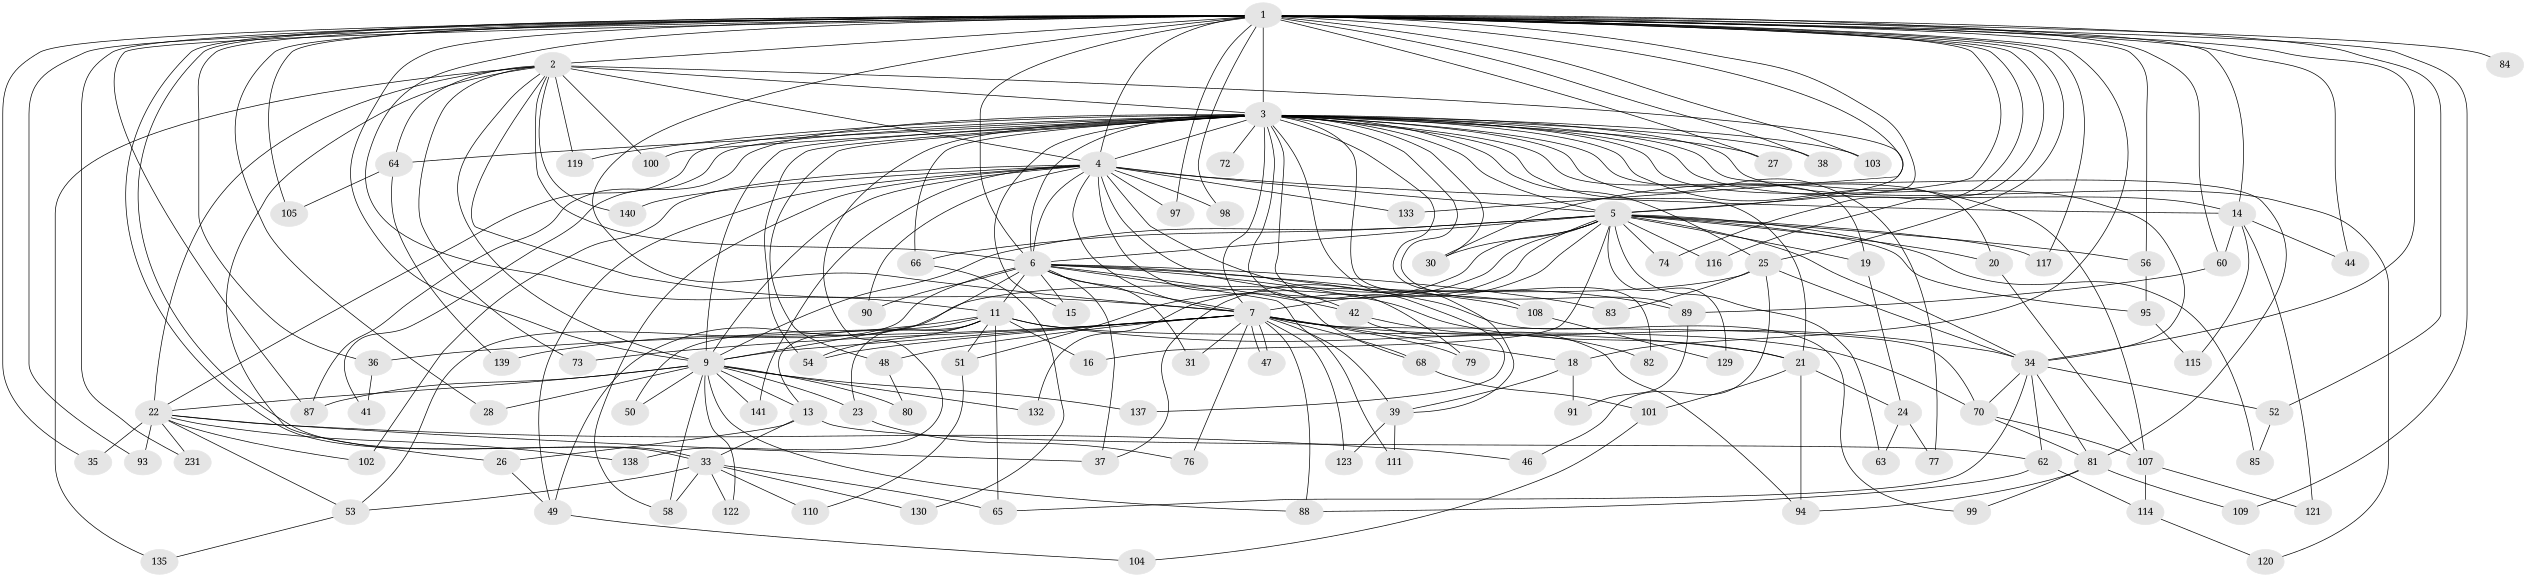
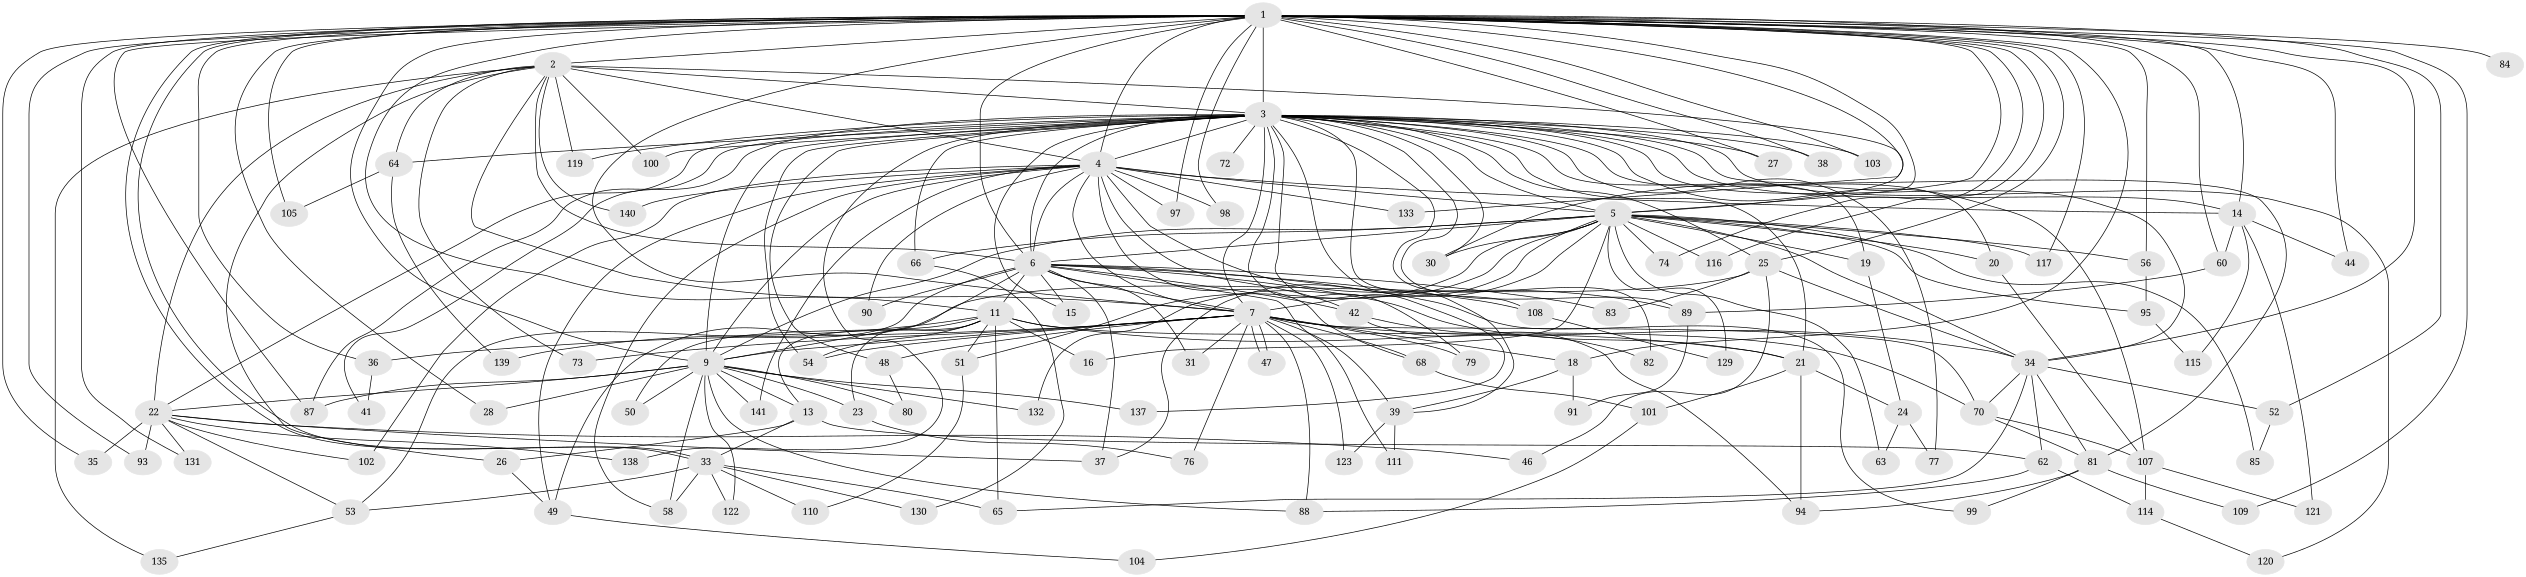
(492, 258) -> none
(193, 462) -> (193, 462)
